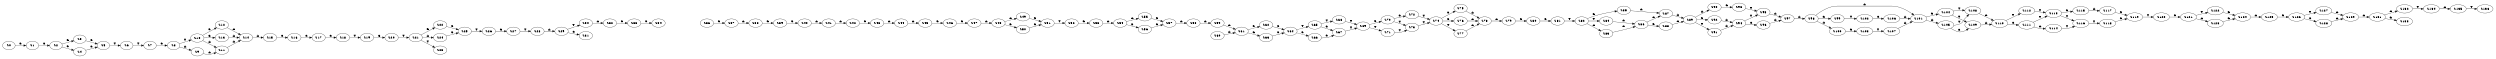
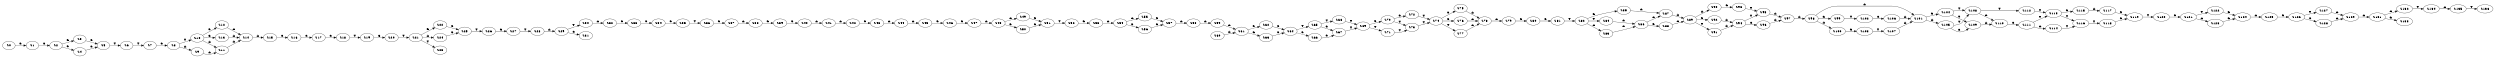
(2012, 18) -> (1999, 11)
none -> (683, 23)
